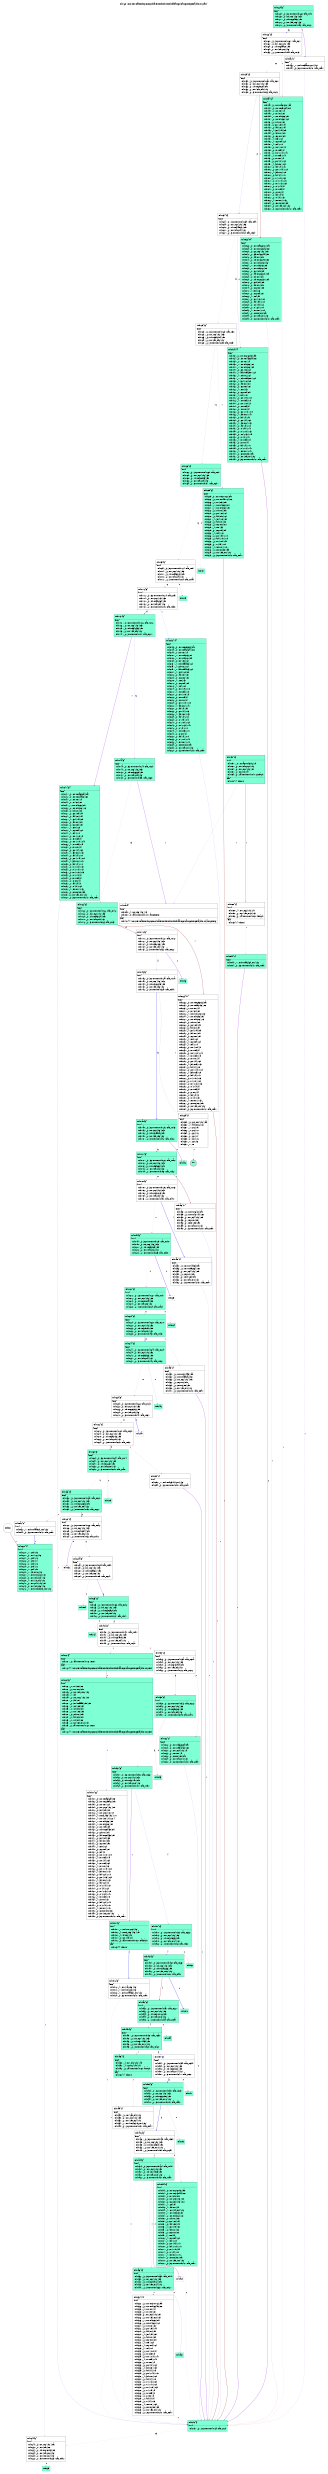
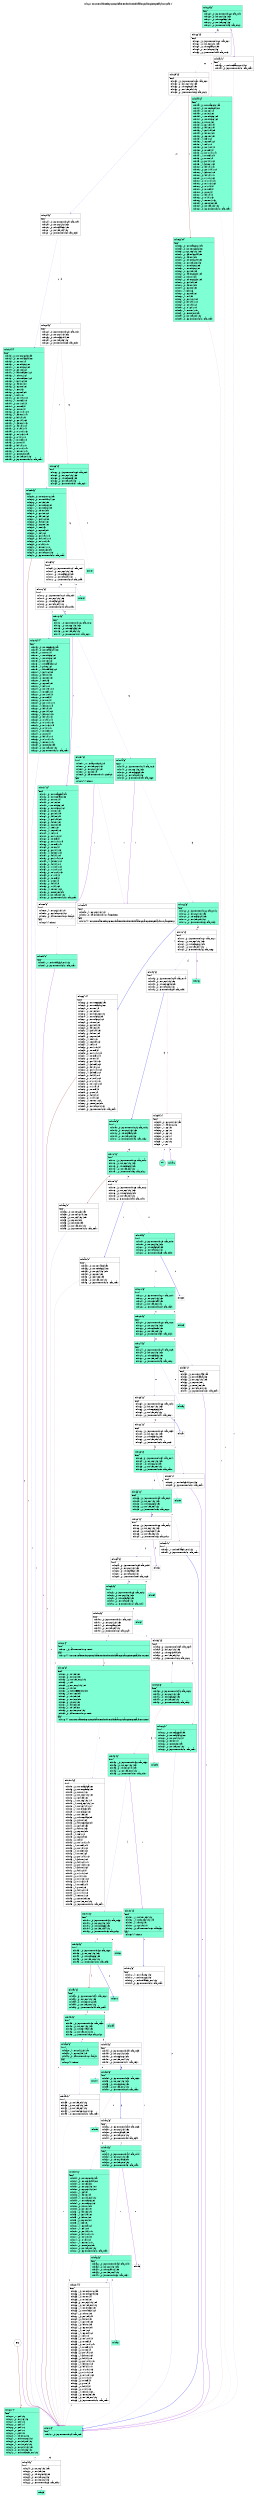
(181, 933) -> (145, 964)
(176, 1150) -> (170, 1153)
(8, 1528) -> (18, 2343)
(35, 1539) -> (198, 2028)
